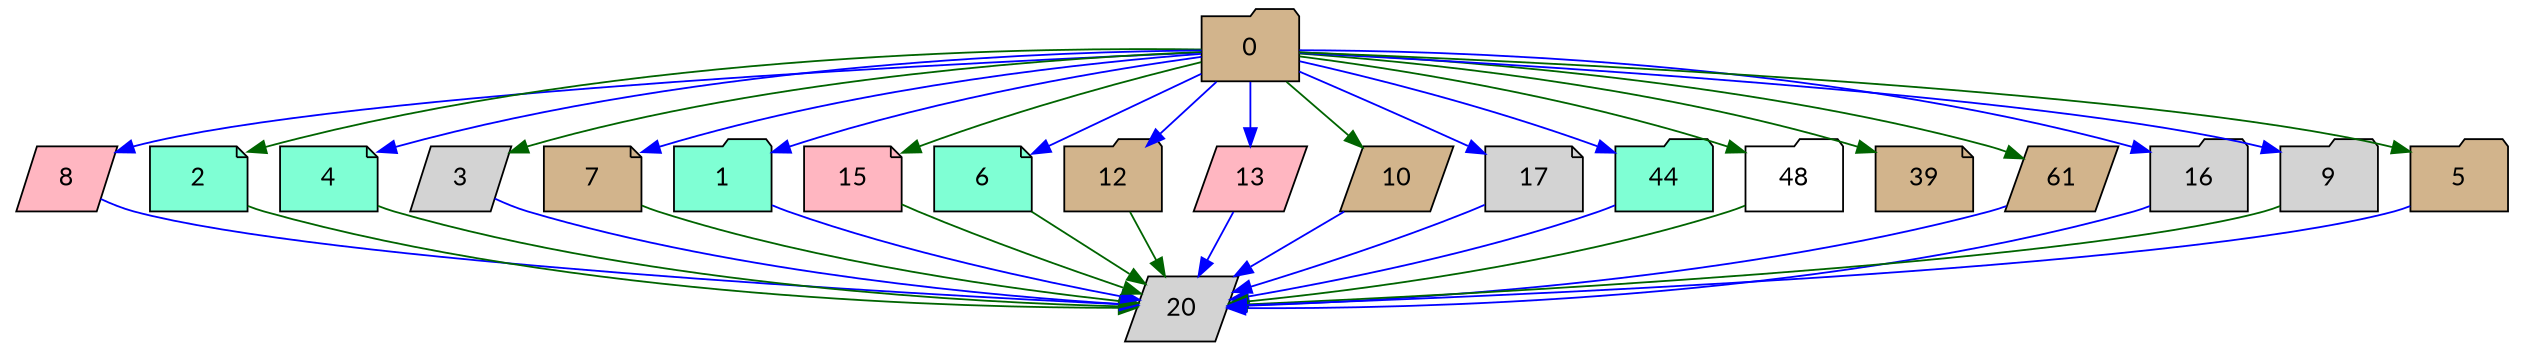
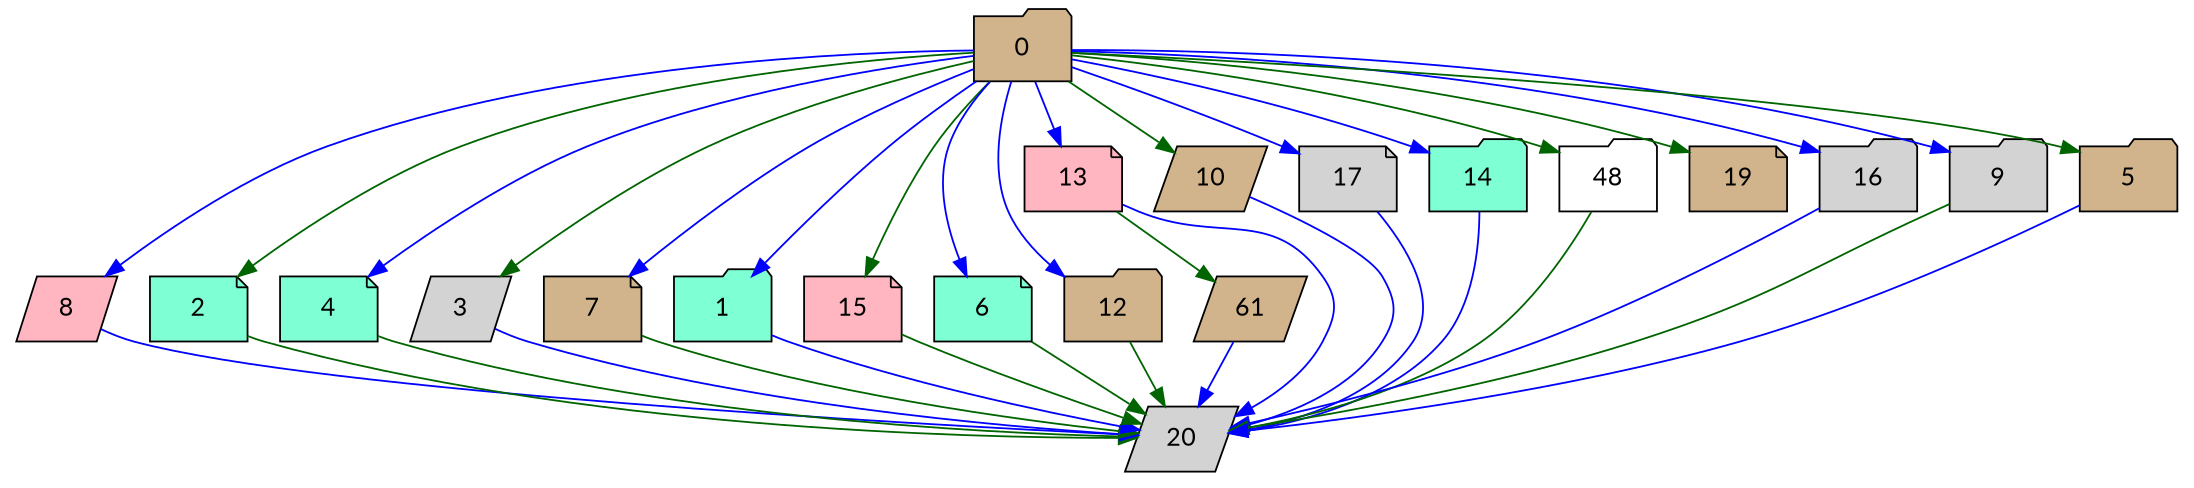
(1709, 90) -> (1158, 241)
(1250, 179) -> (1073, 179)
(1664, 179) -> (1478, 179)
(1924, 179) -> (1738, 179)
